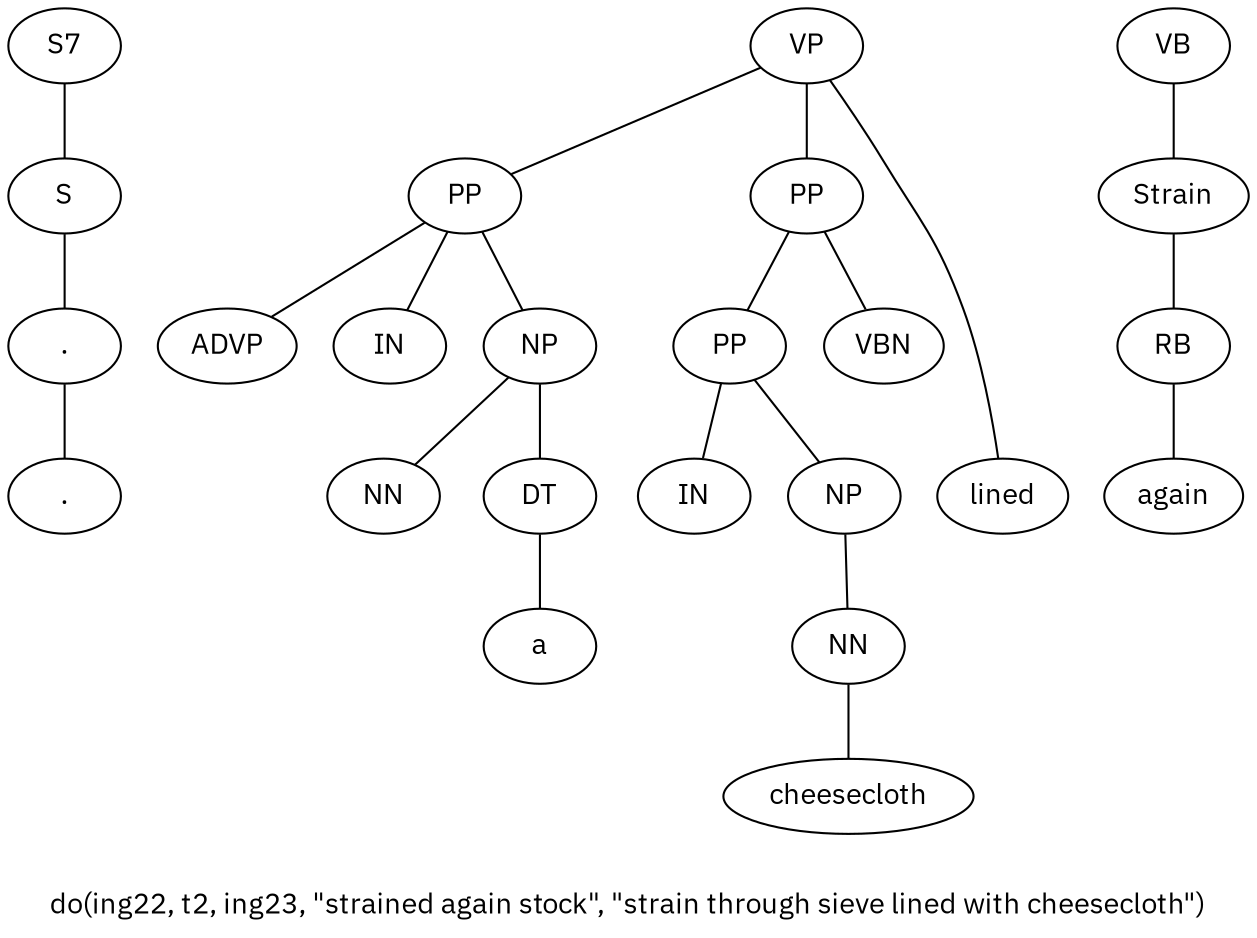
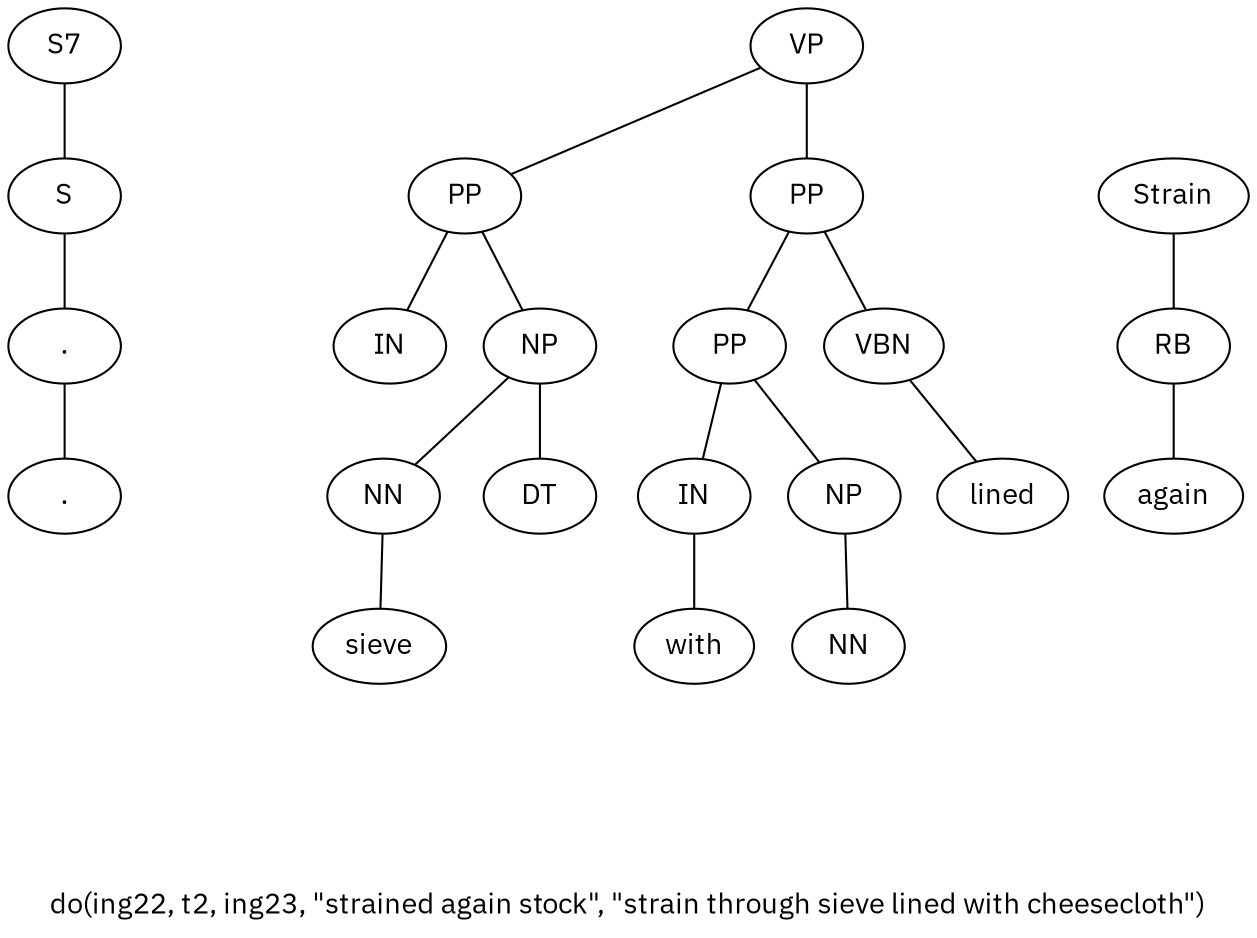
(1174, 46) -> none
(942, 257) -> (943, 421)
(227, 346) -> none
none -> (379, 646)
(540, 646) -> none
none -> (694, 646)
(848, 796) -> none
